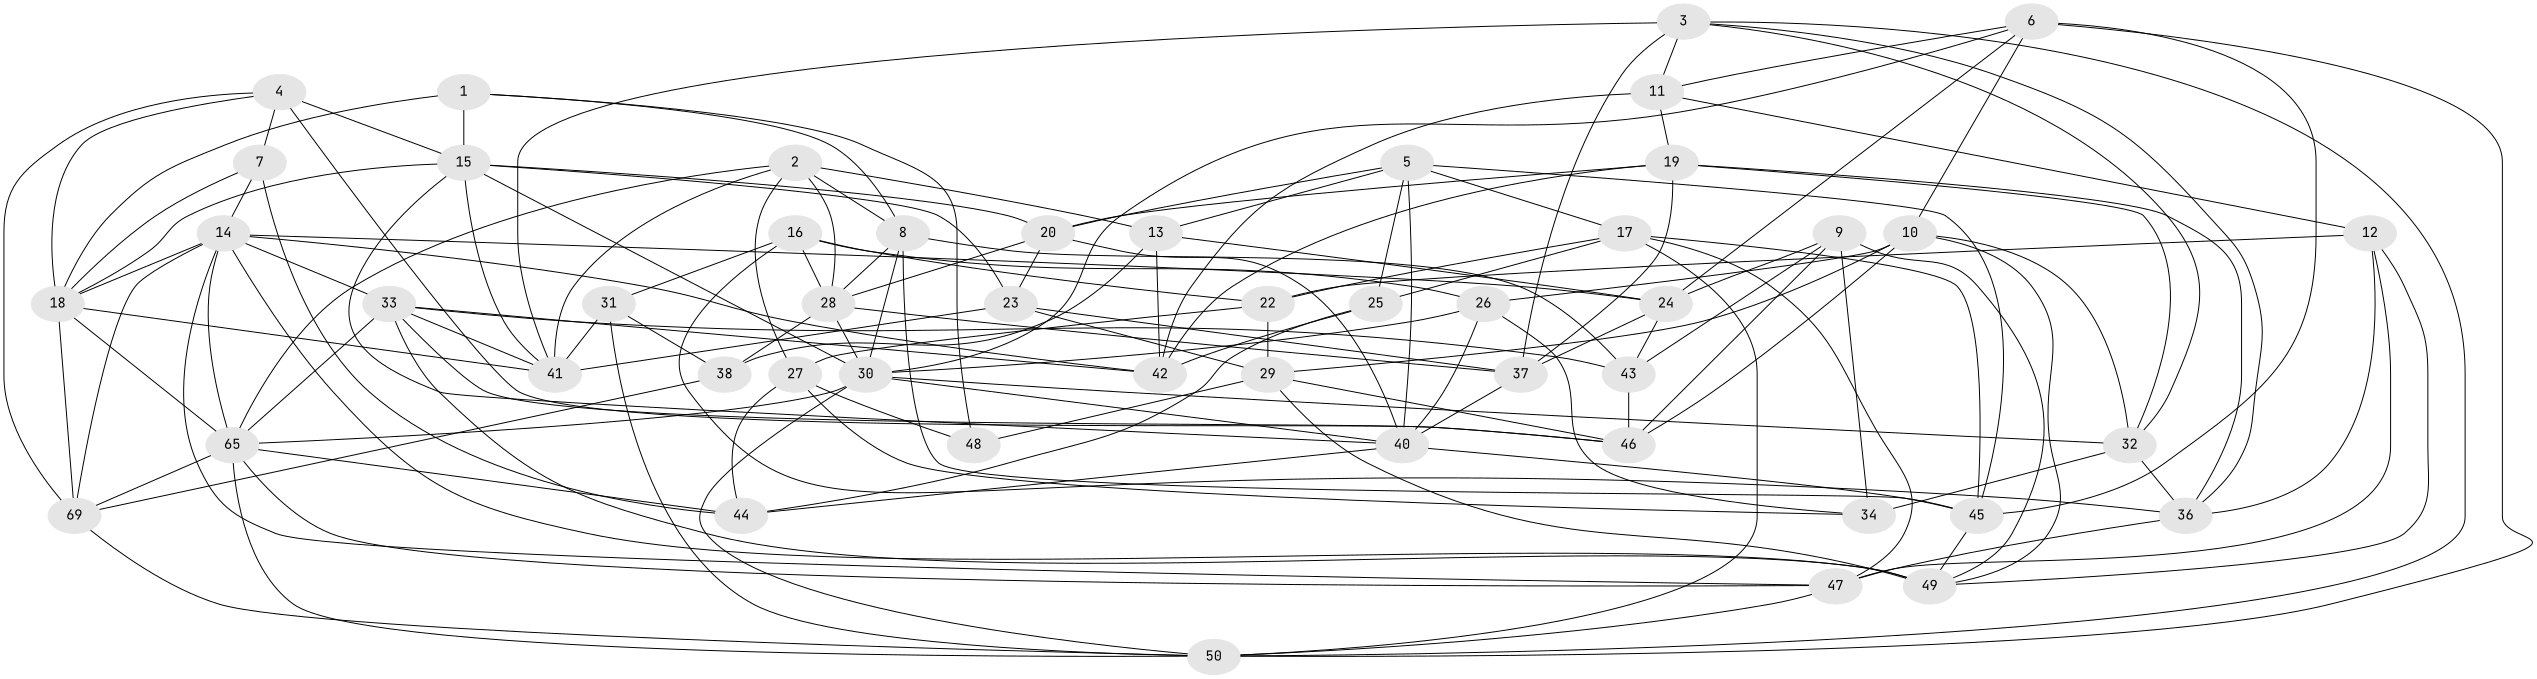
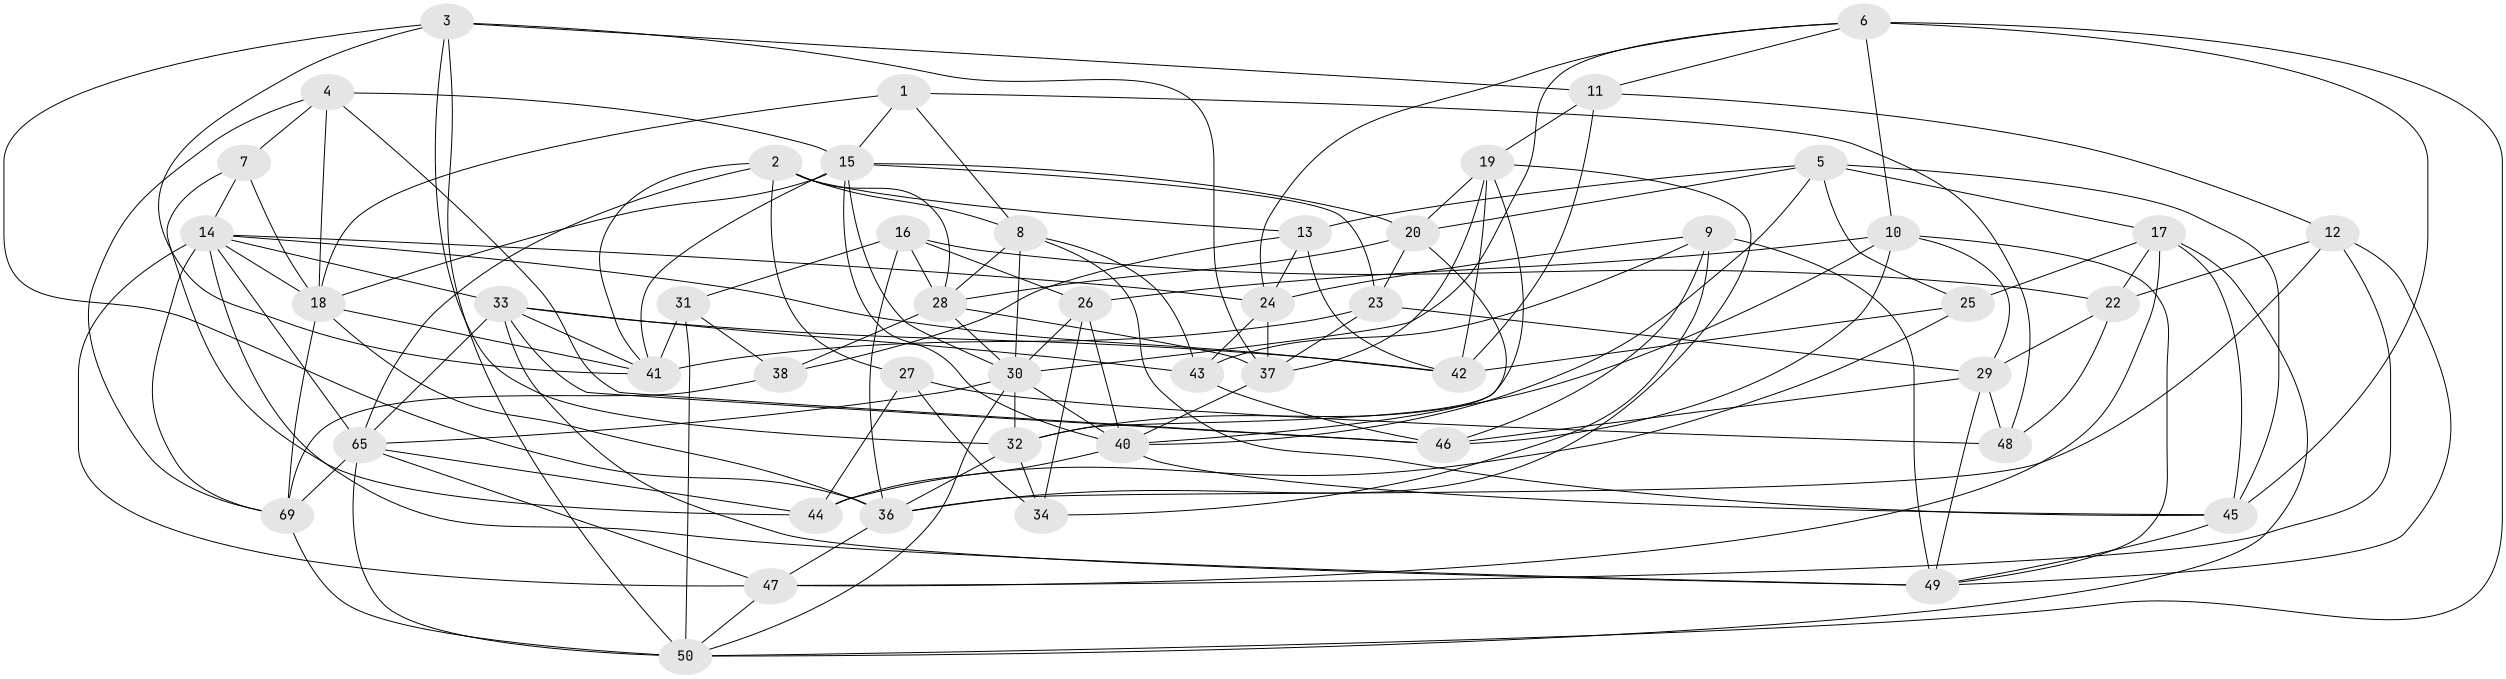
(1028, 330) -> (2075, 384)
(145, 375) -> (618, 438)
